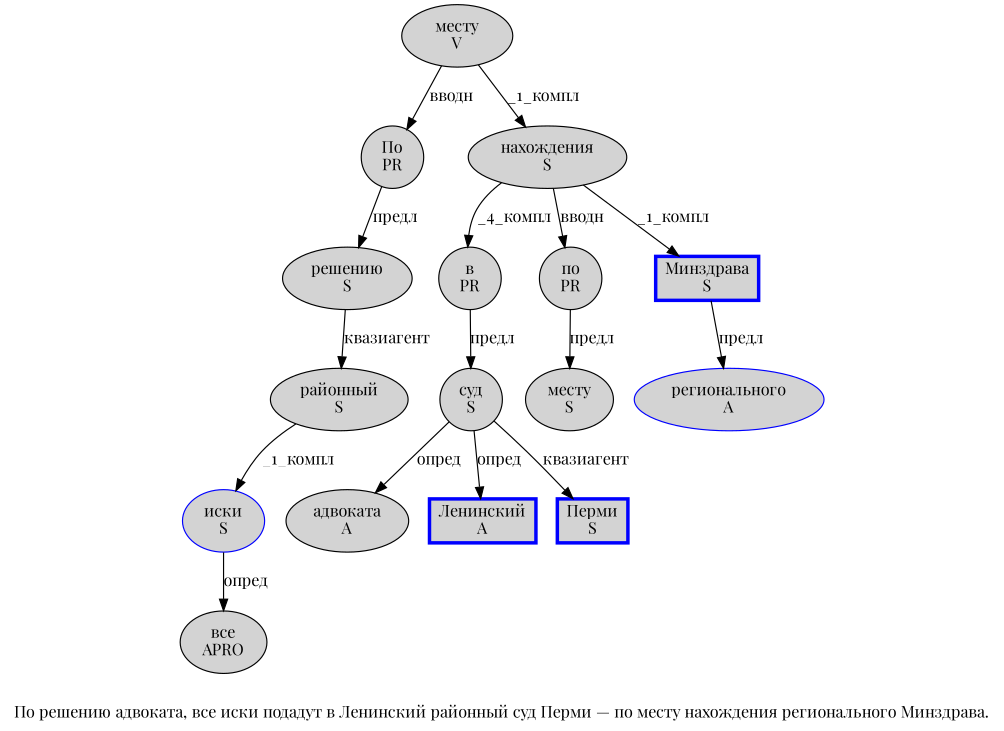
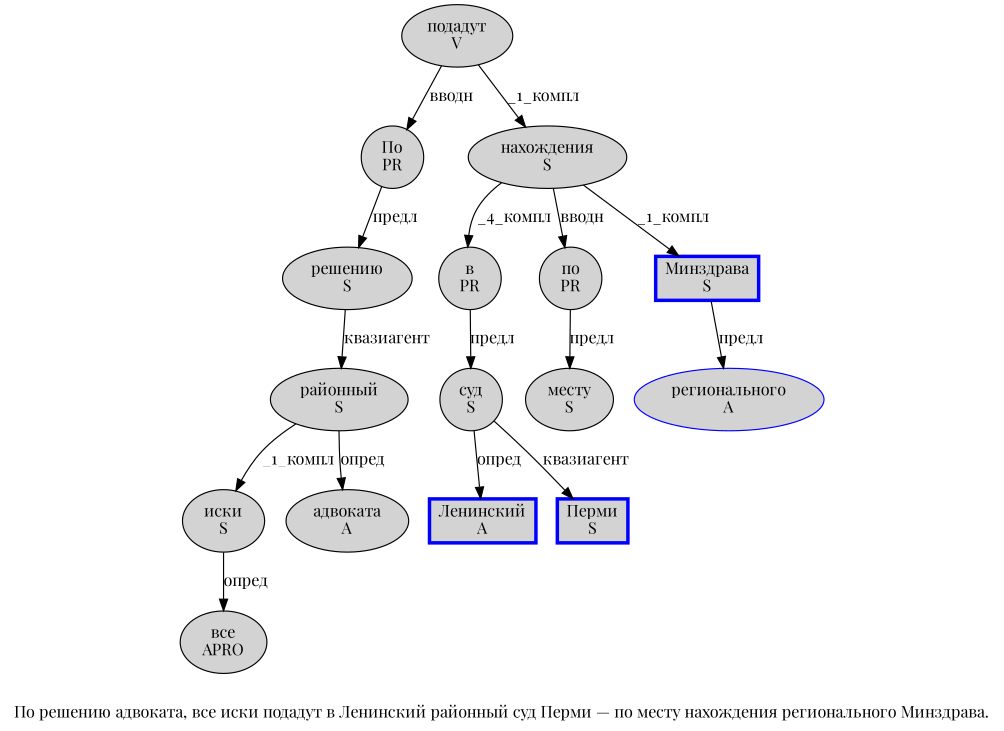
(457, 36) -> (457, 36)
(417, 453) -> (340, 454)
(224, 521) -> (224, 521)
